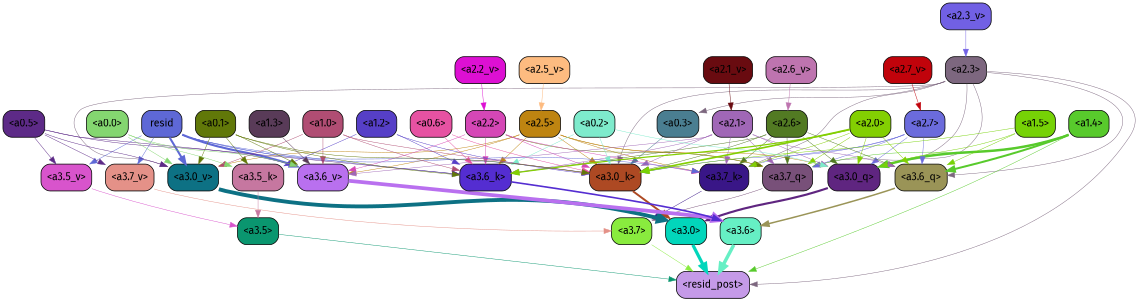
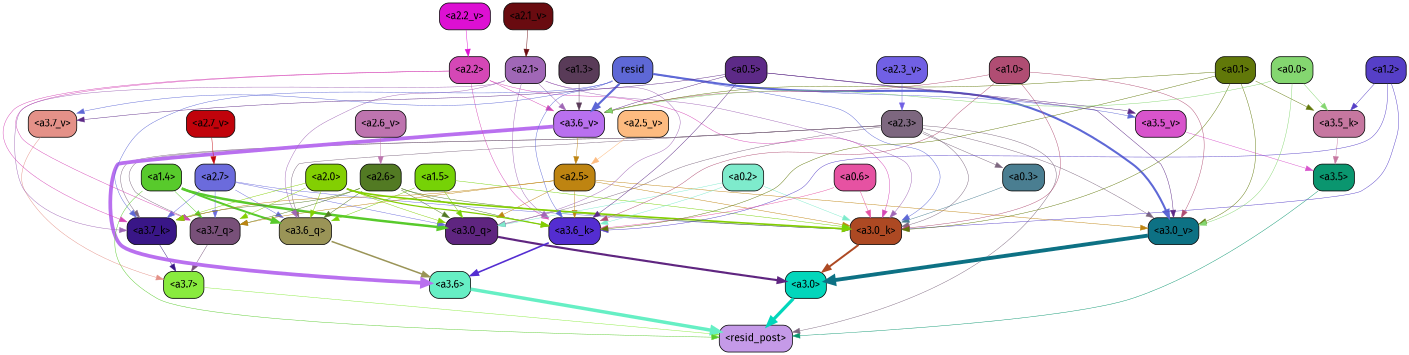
(757, 148) -> none
(630, 152) -> (24, 140)
(439, 157) -> (577, 148)
